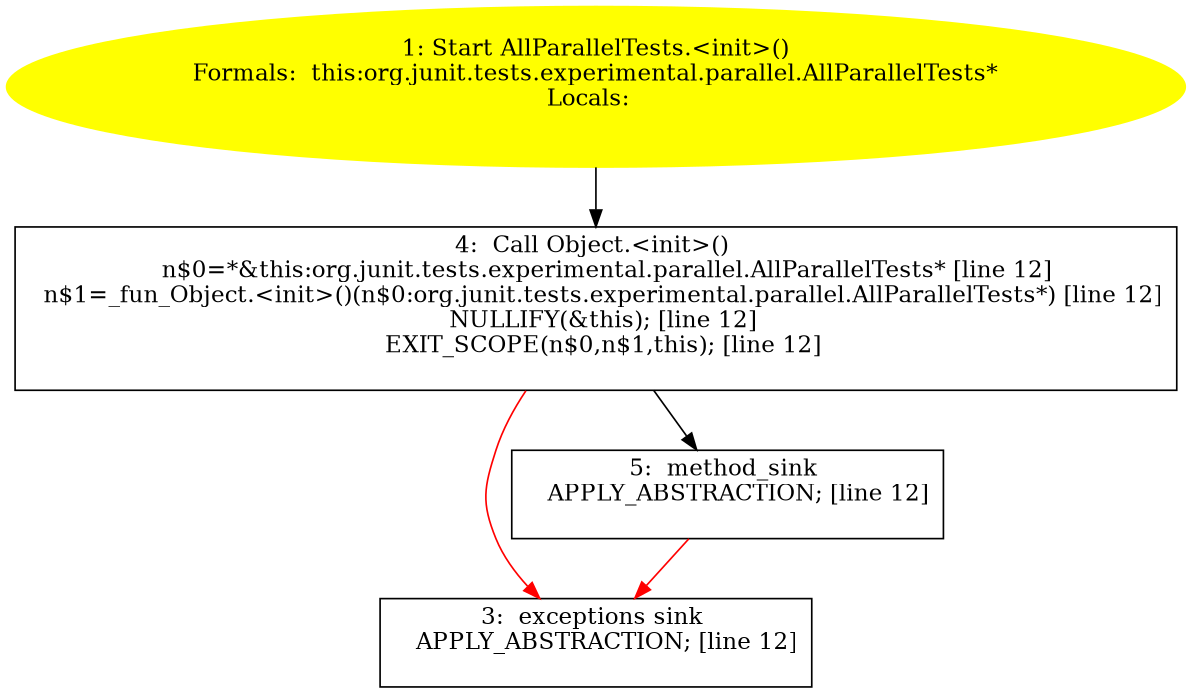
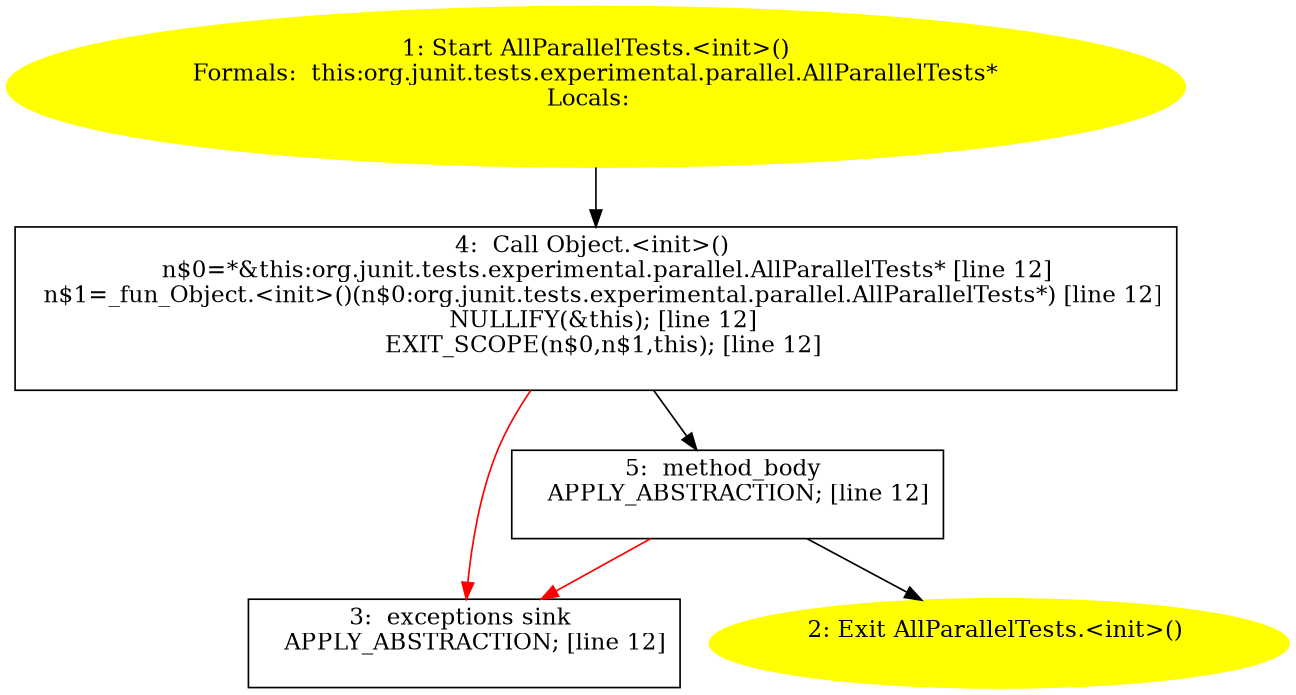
(728, 494) -> (728, 494)
none -> (999, 643)
